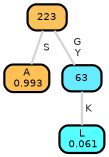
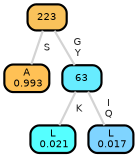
(82, 139) -> (53, 139)
none -> (111, 139)
